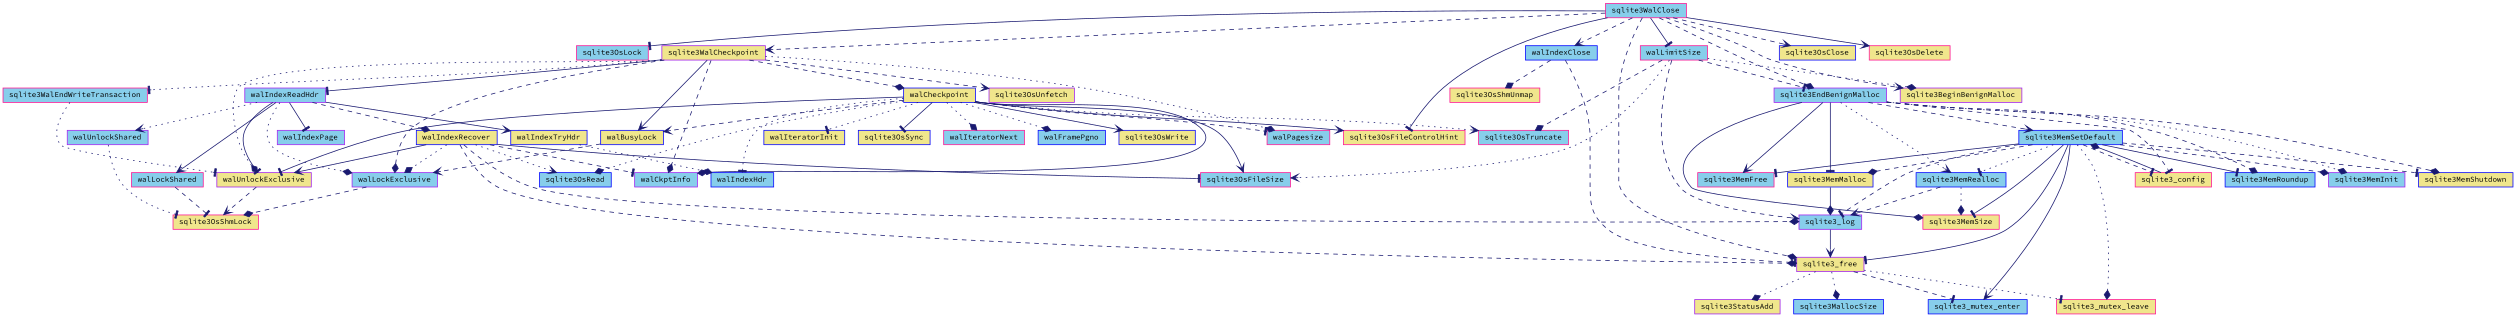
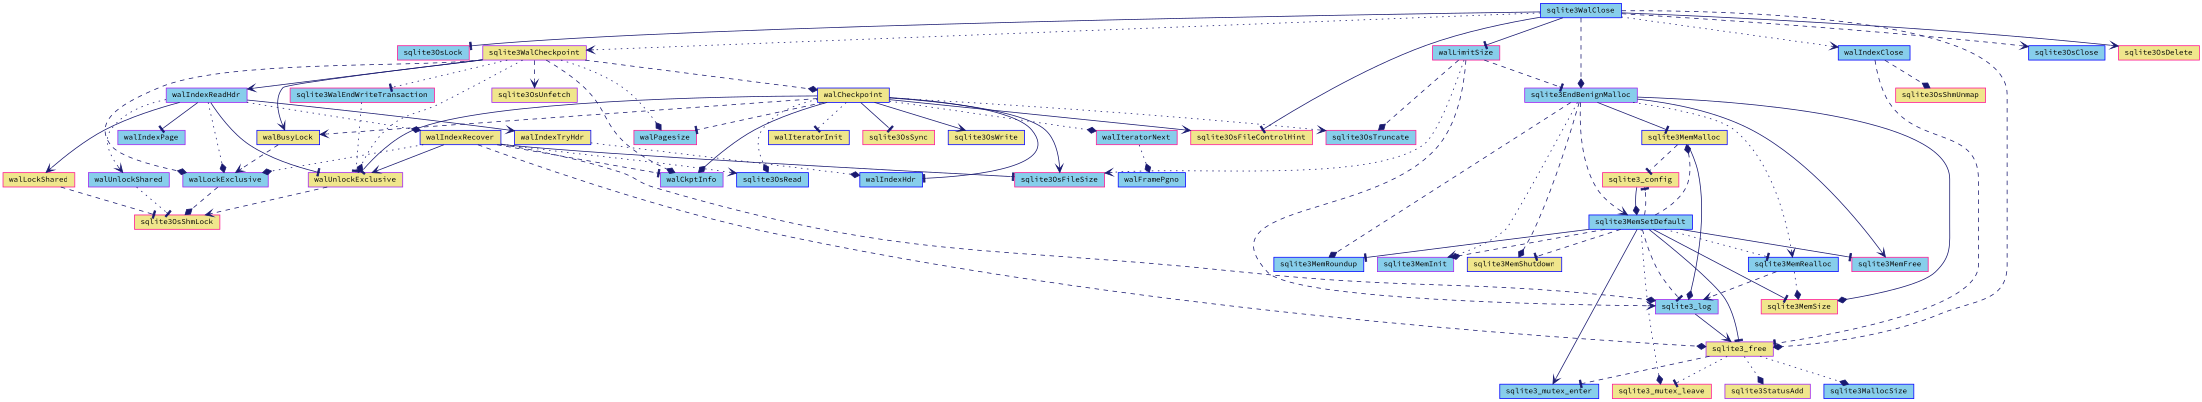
(1646, 11) -> (1581, 11)
(1607, 30) -> (1726, 32)
(1189, 31) -> (1067, 31)
(1817, 53) -> (2067, 53)
(463, 79) -> (369, 74)
(1961, 95) -> none
(808, 111) -> (1028, 127)
(367, 115) -> (329, 116)
(1001, 115) -> (1143, 154)
(2036, 119) -> (1664, 157)
(2160, 126) -> (1529, 191)
(894, 138) -> (899, 138)
(167, 180) -> (39, 180)
